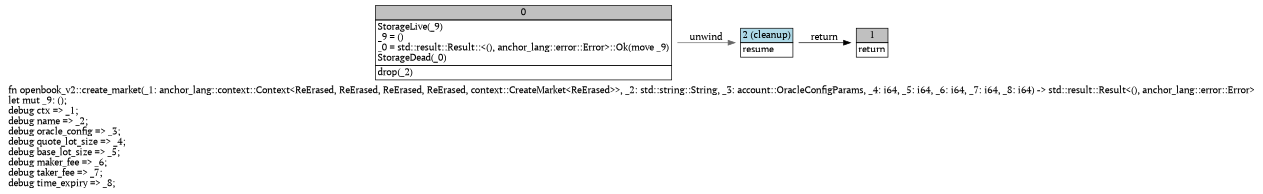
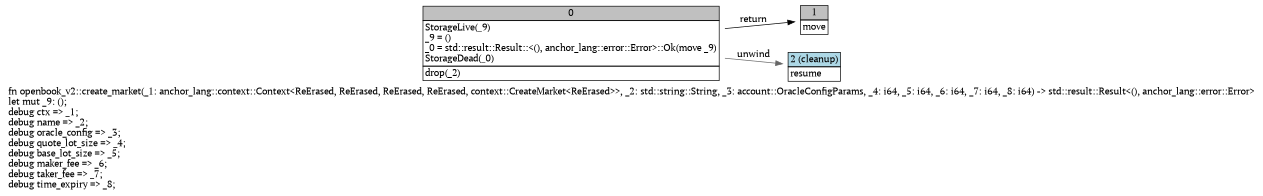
(821, 43) -> (756, 26)
(872, 50) -> (814, 27)
